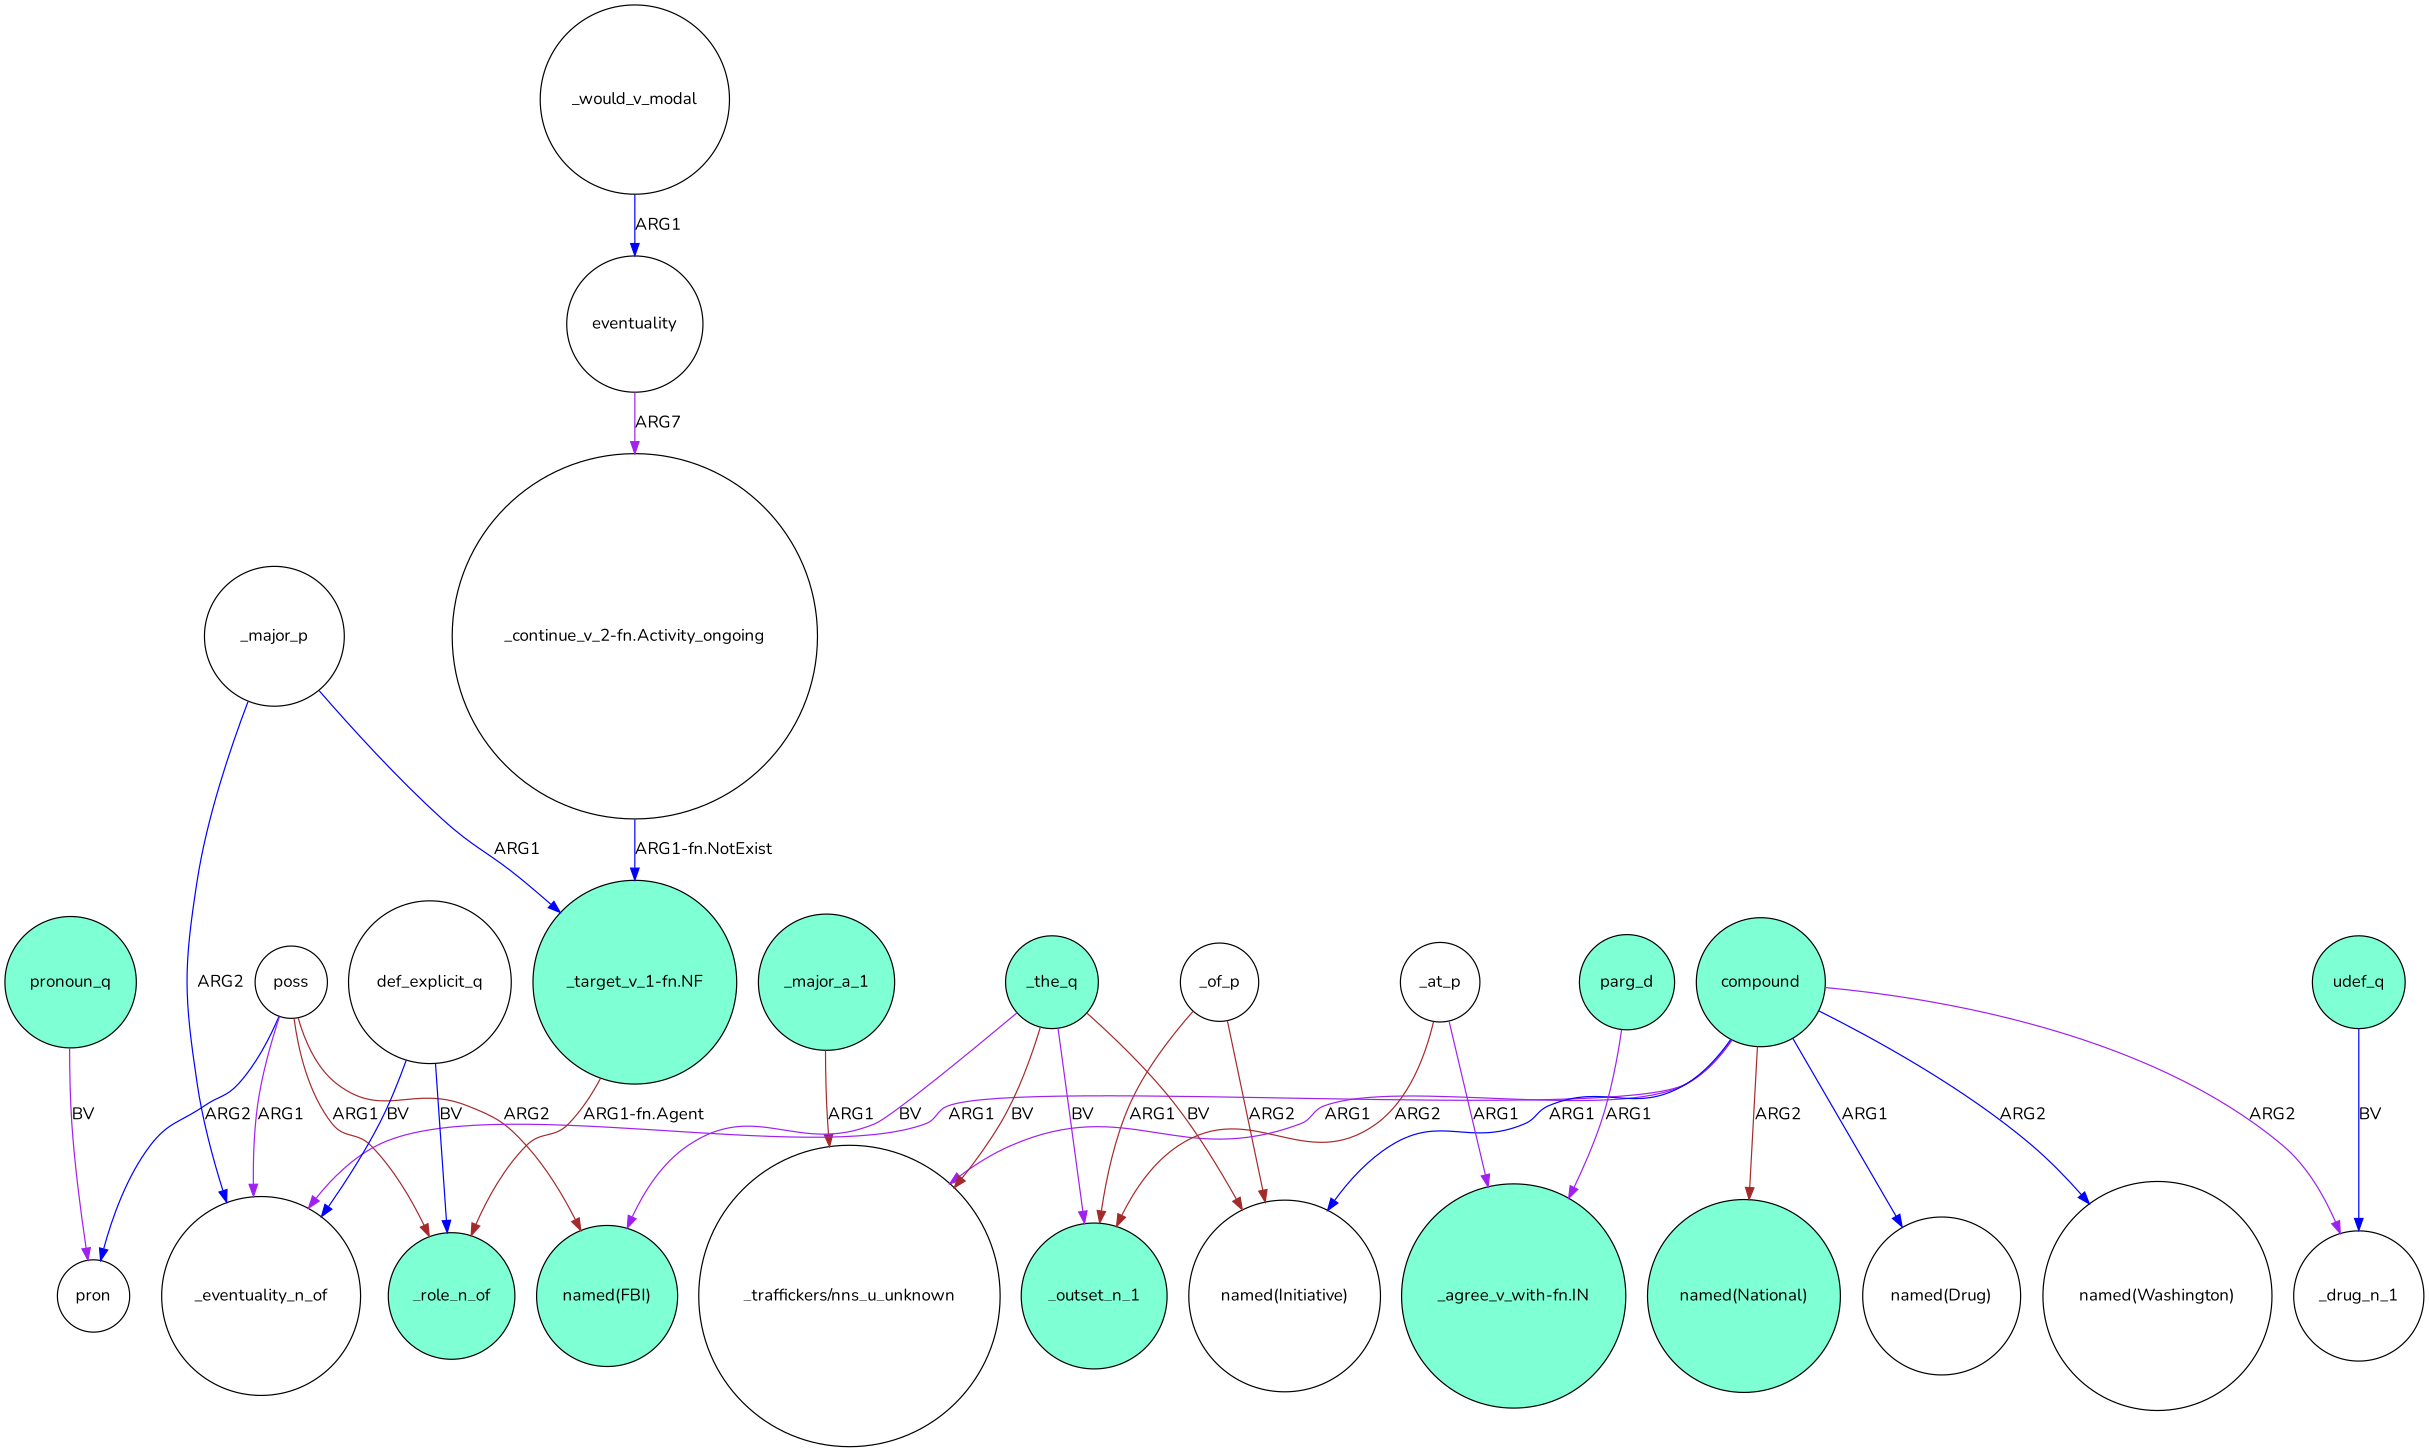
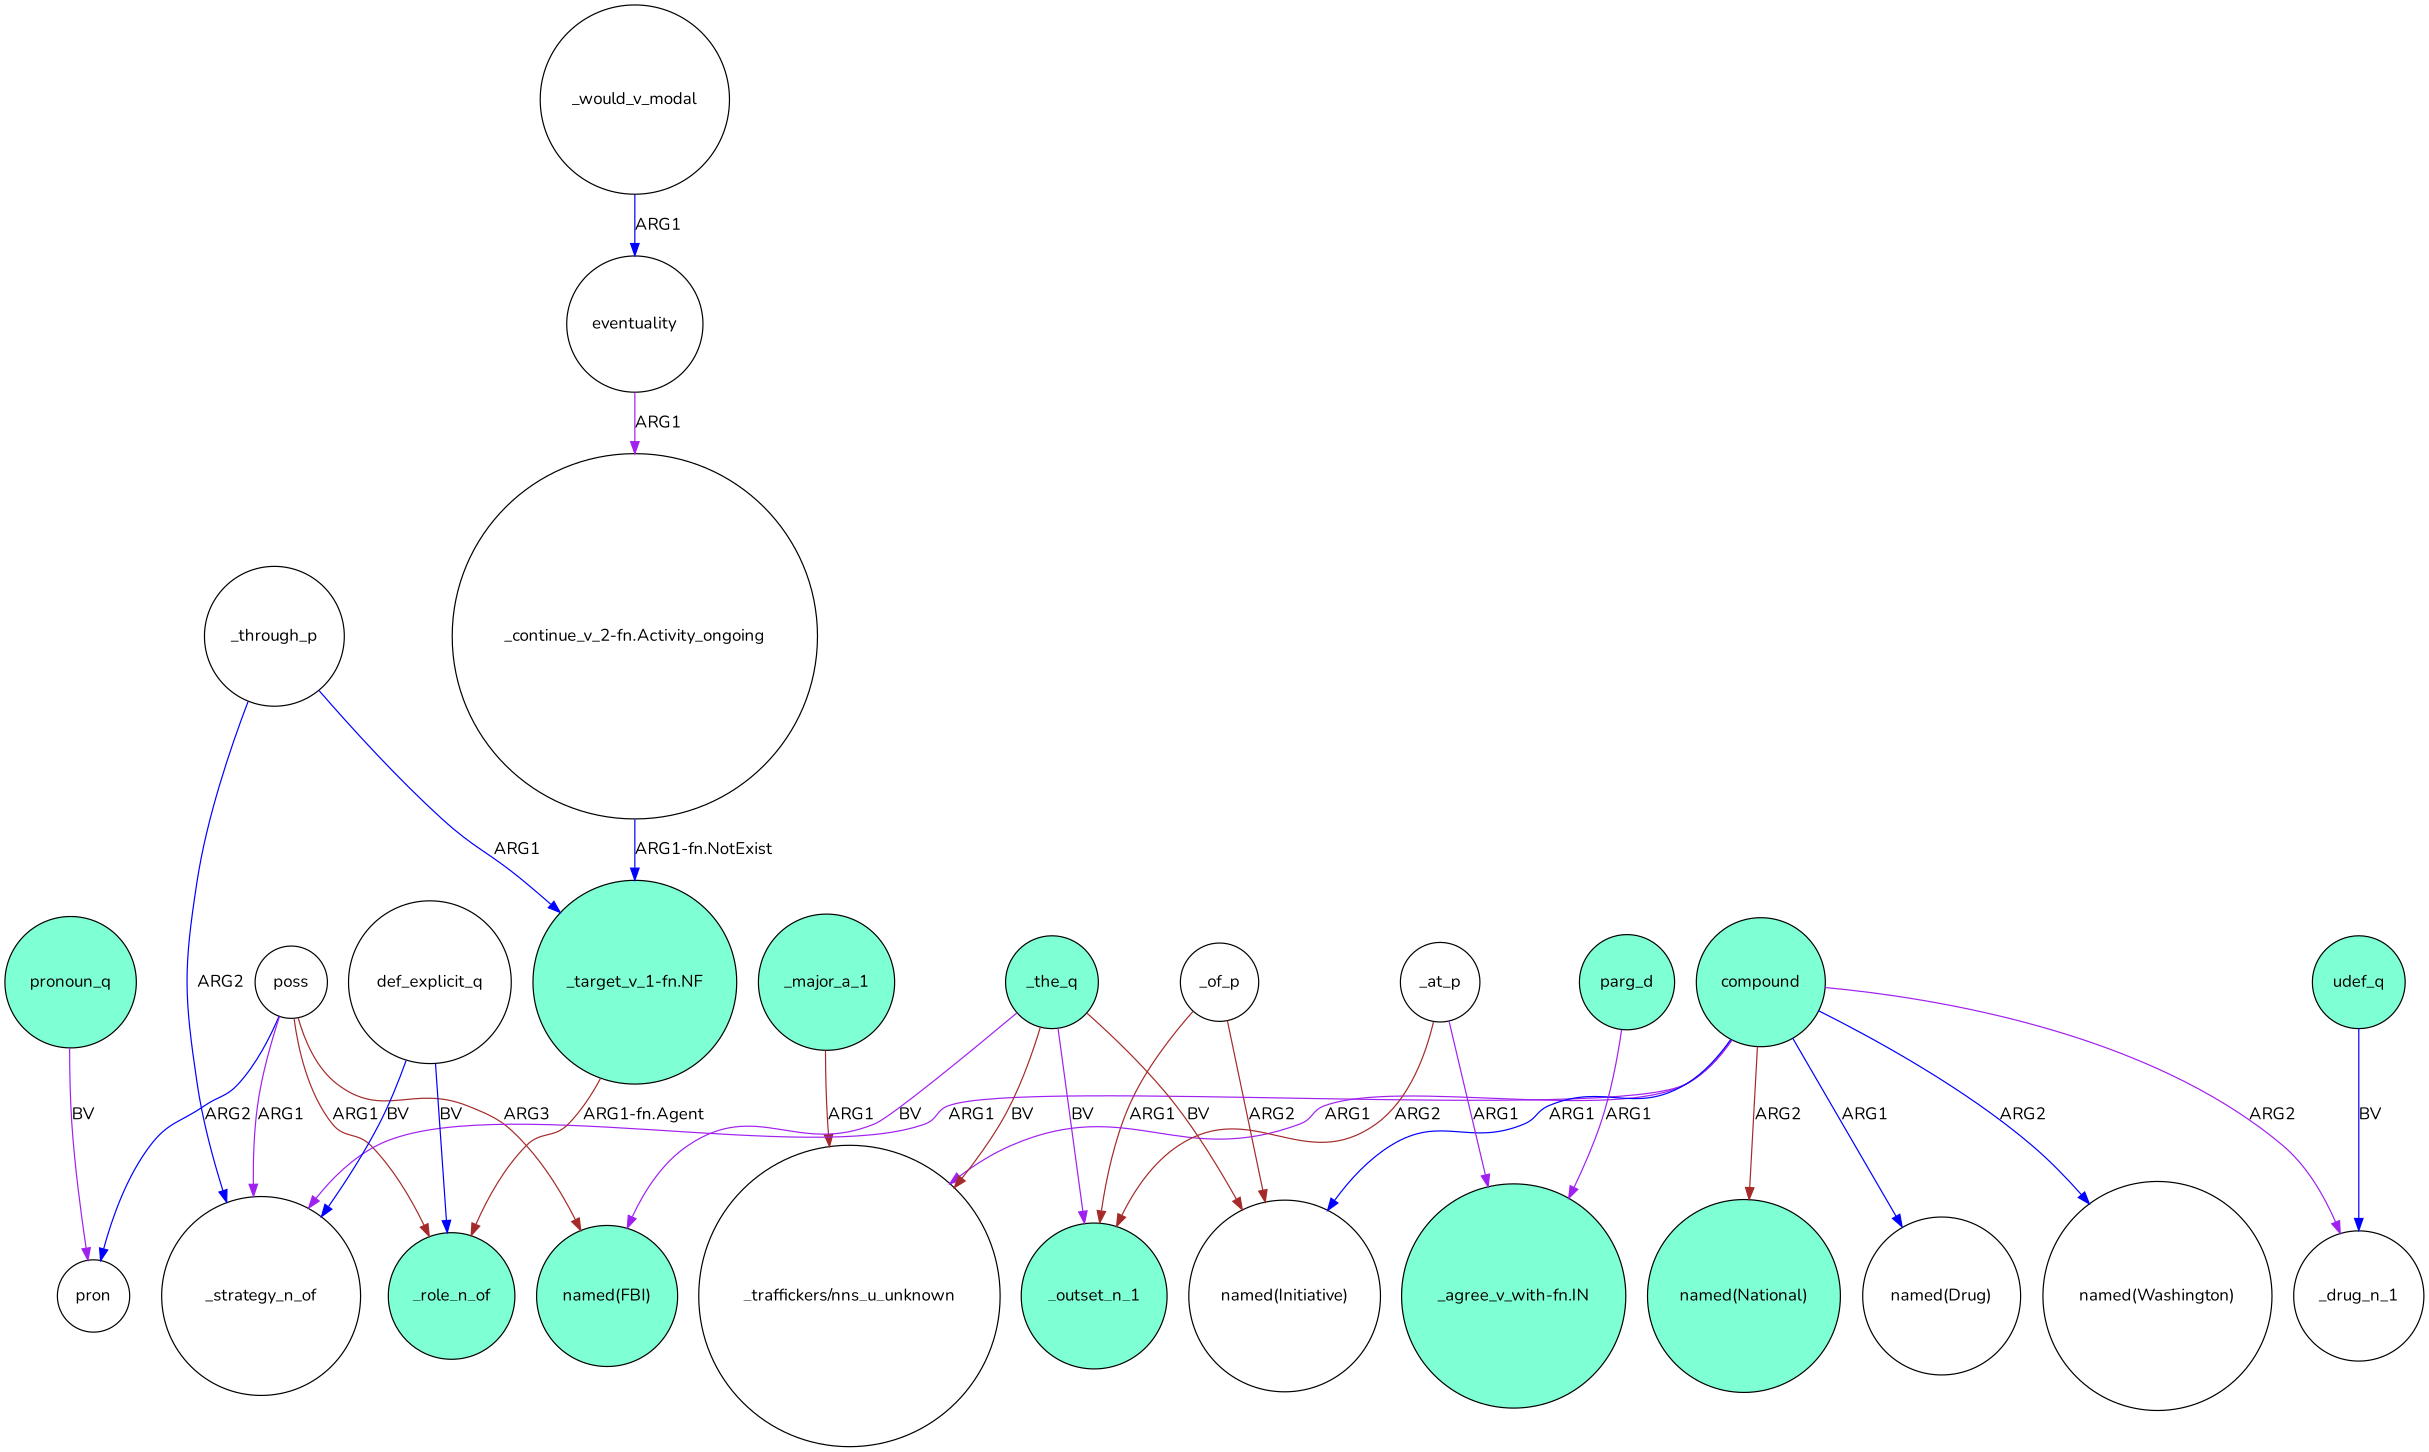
(658, 423) -> (658, 423)
(274, 636) -> (274, 636)
(527, 1115) -> (527, 1115)
(261, 1296) -> (261, 1296)
